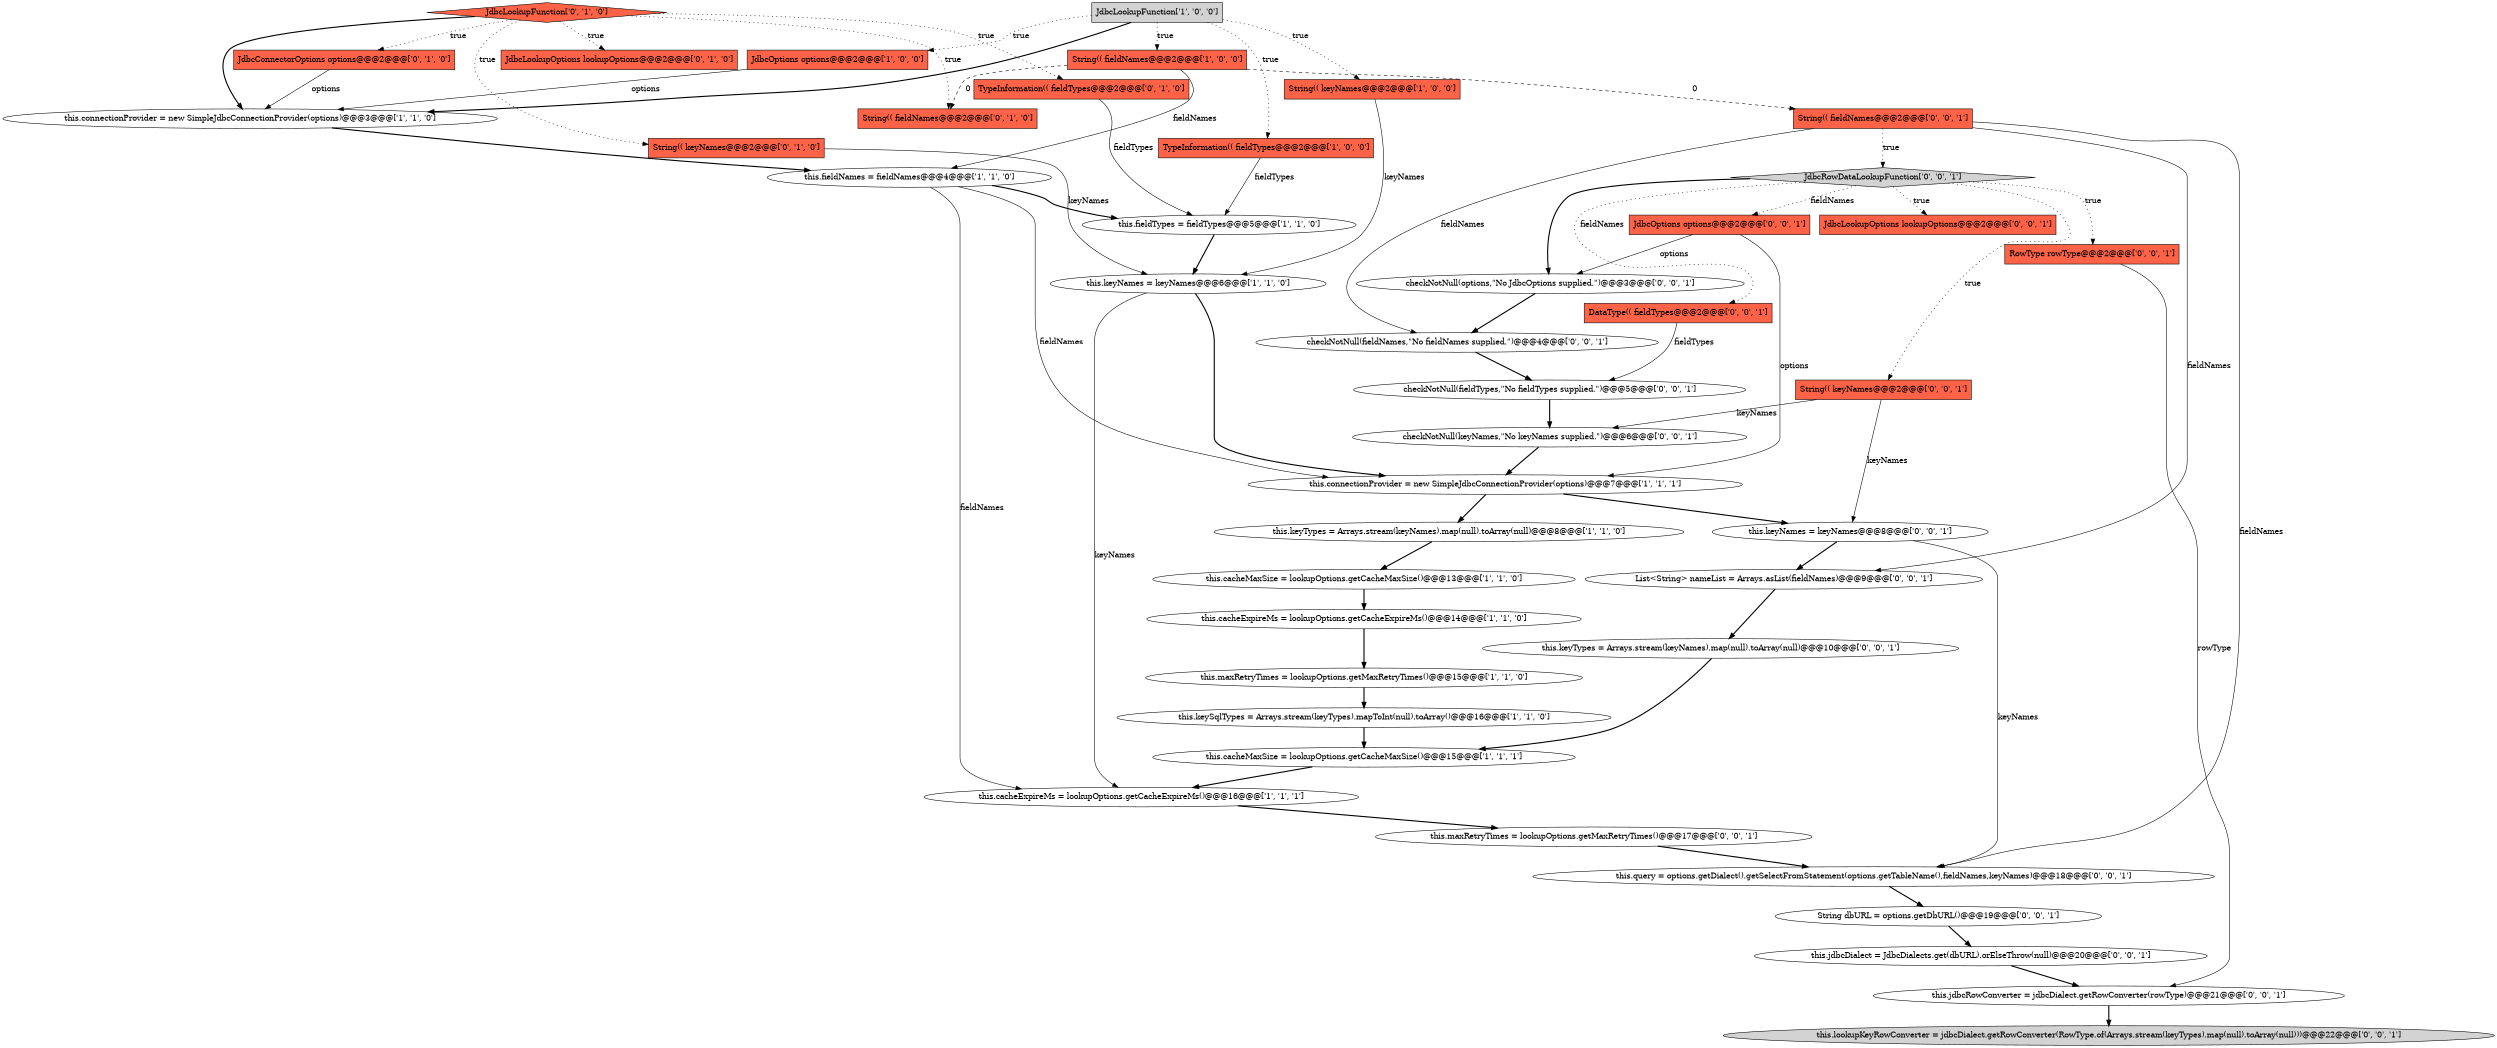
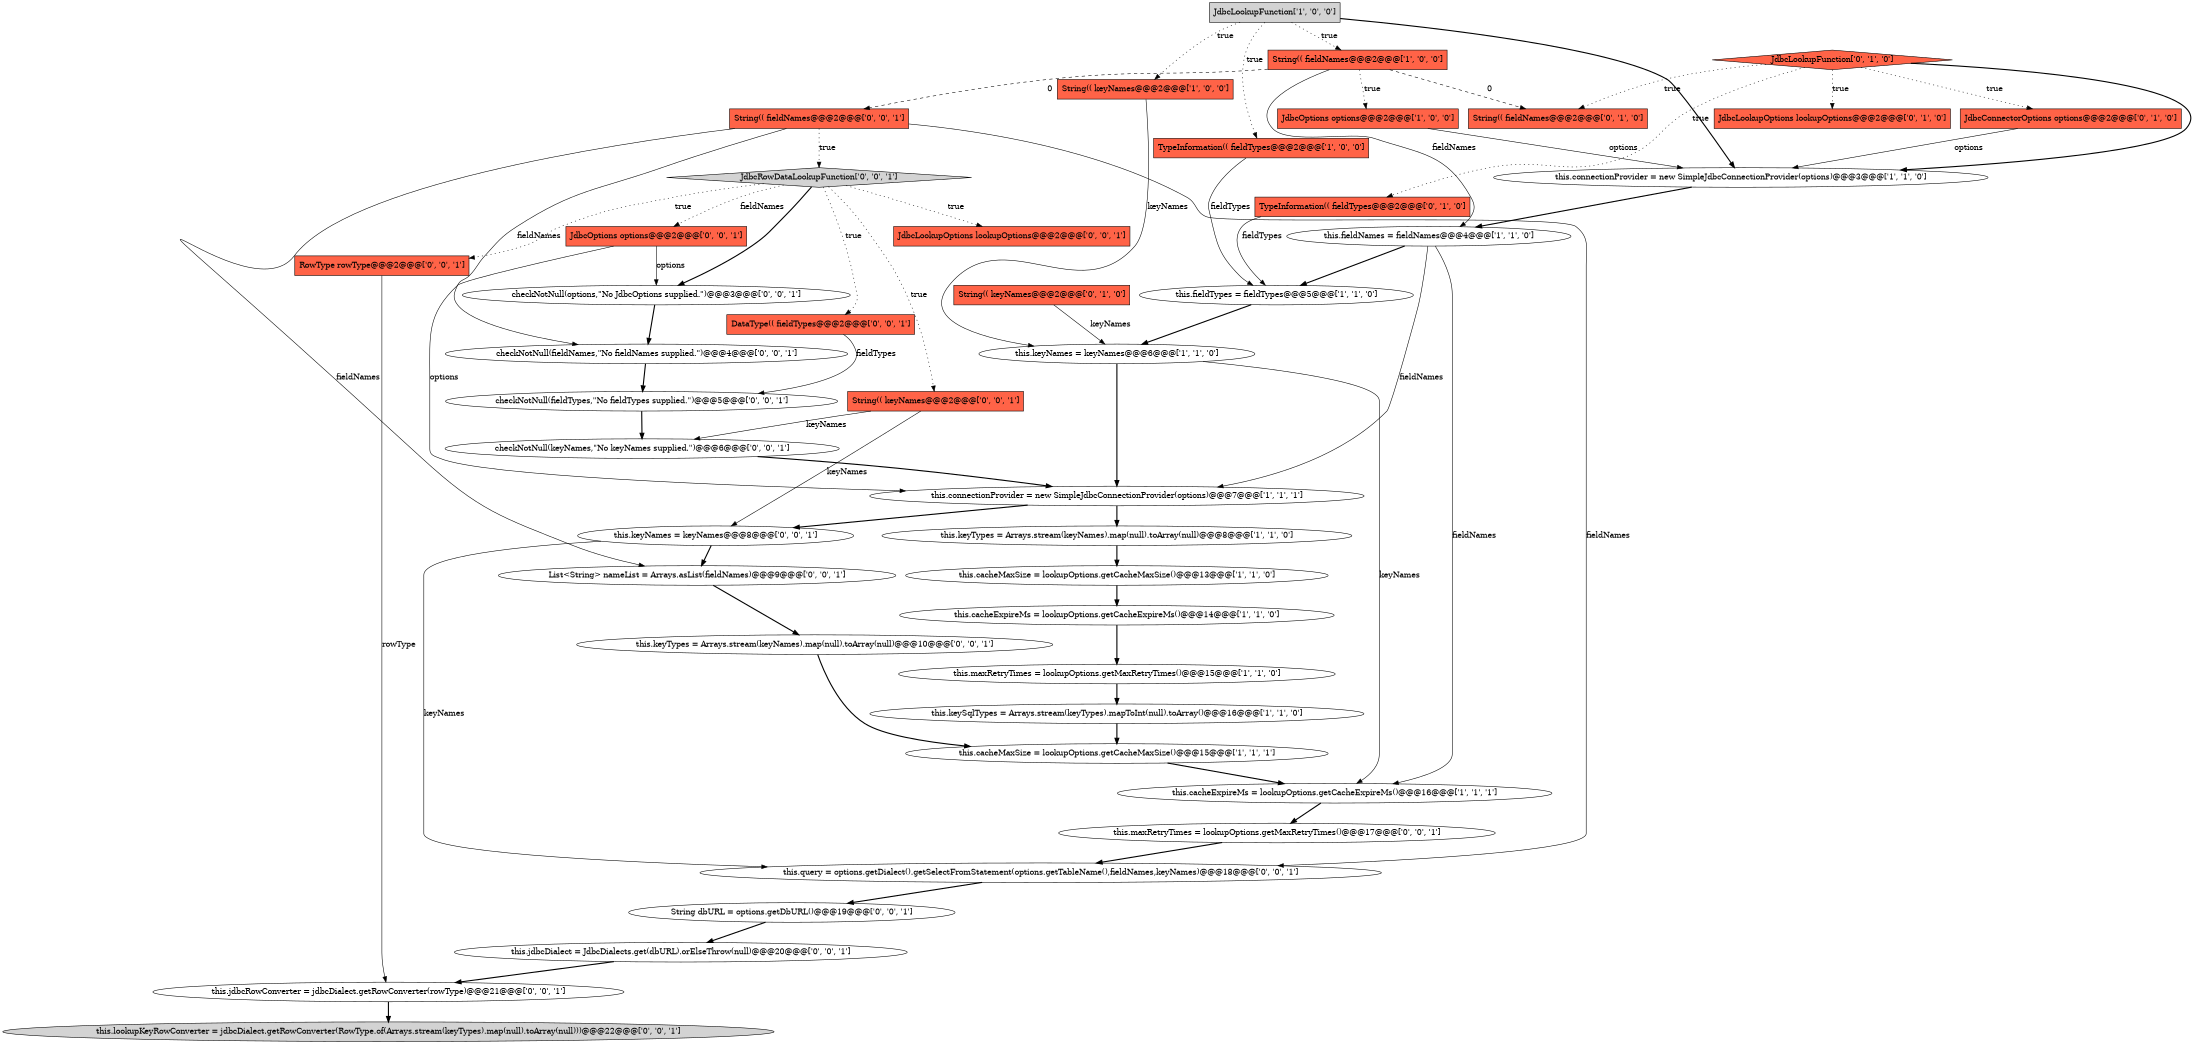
(1012, 32) -> (1362, 86)
(523, 111) -> none
(1602, 225) -> (854, 236)
